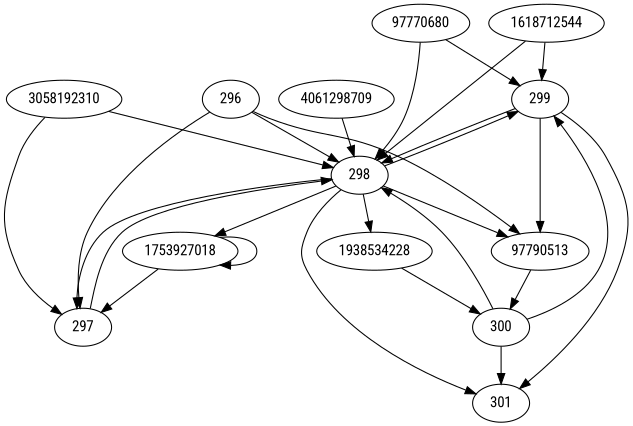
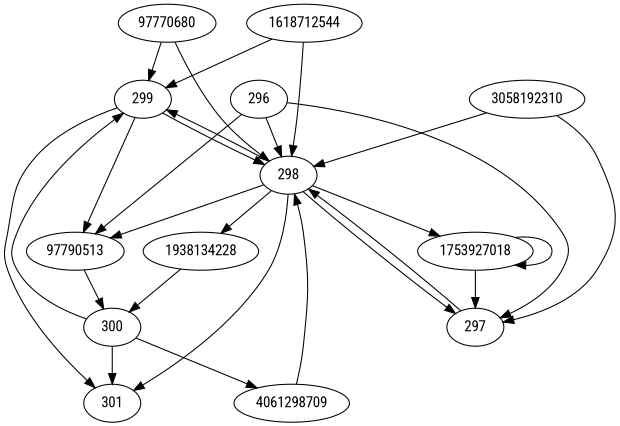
(451, 243) -> (192, 361)
(374, 251) -> (201, 251)
